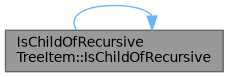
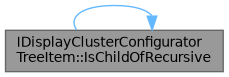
(114, 51) -> (114, 51)
